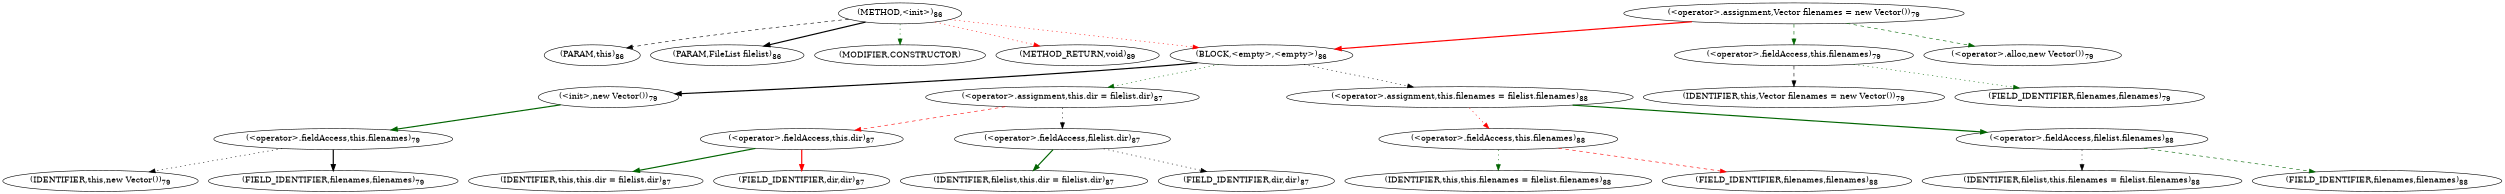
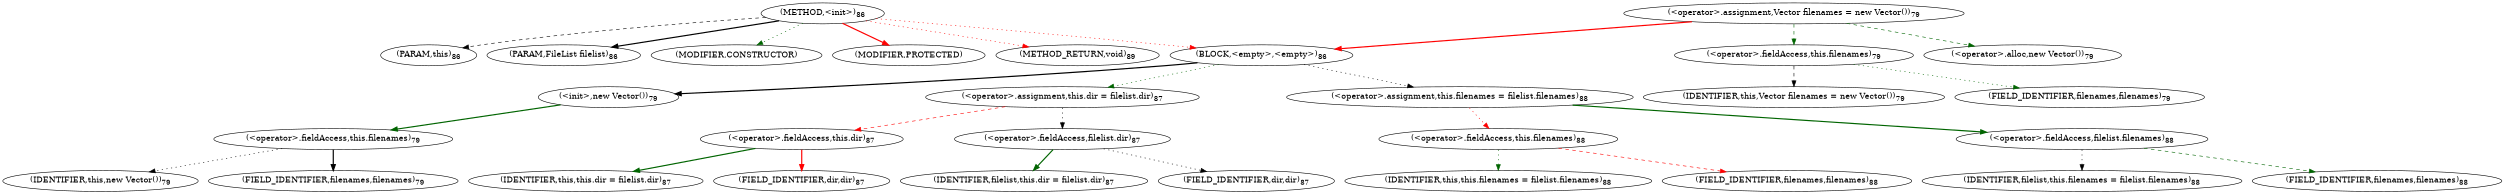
none -> (909, 55)
